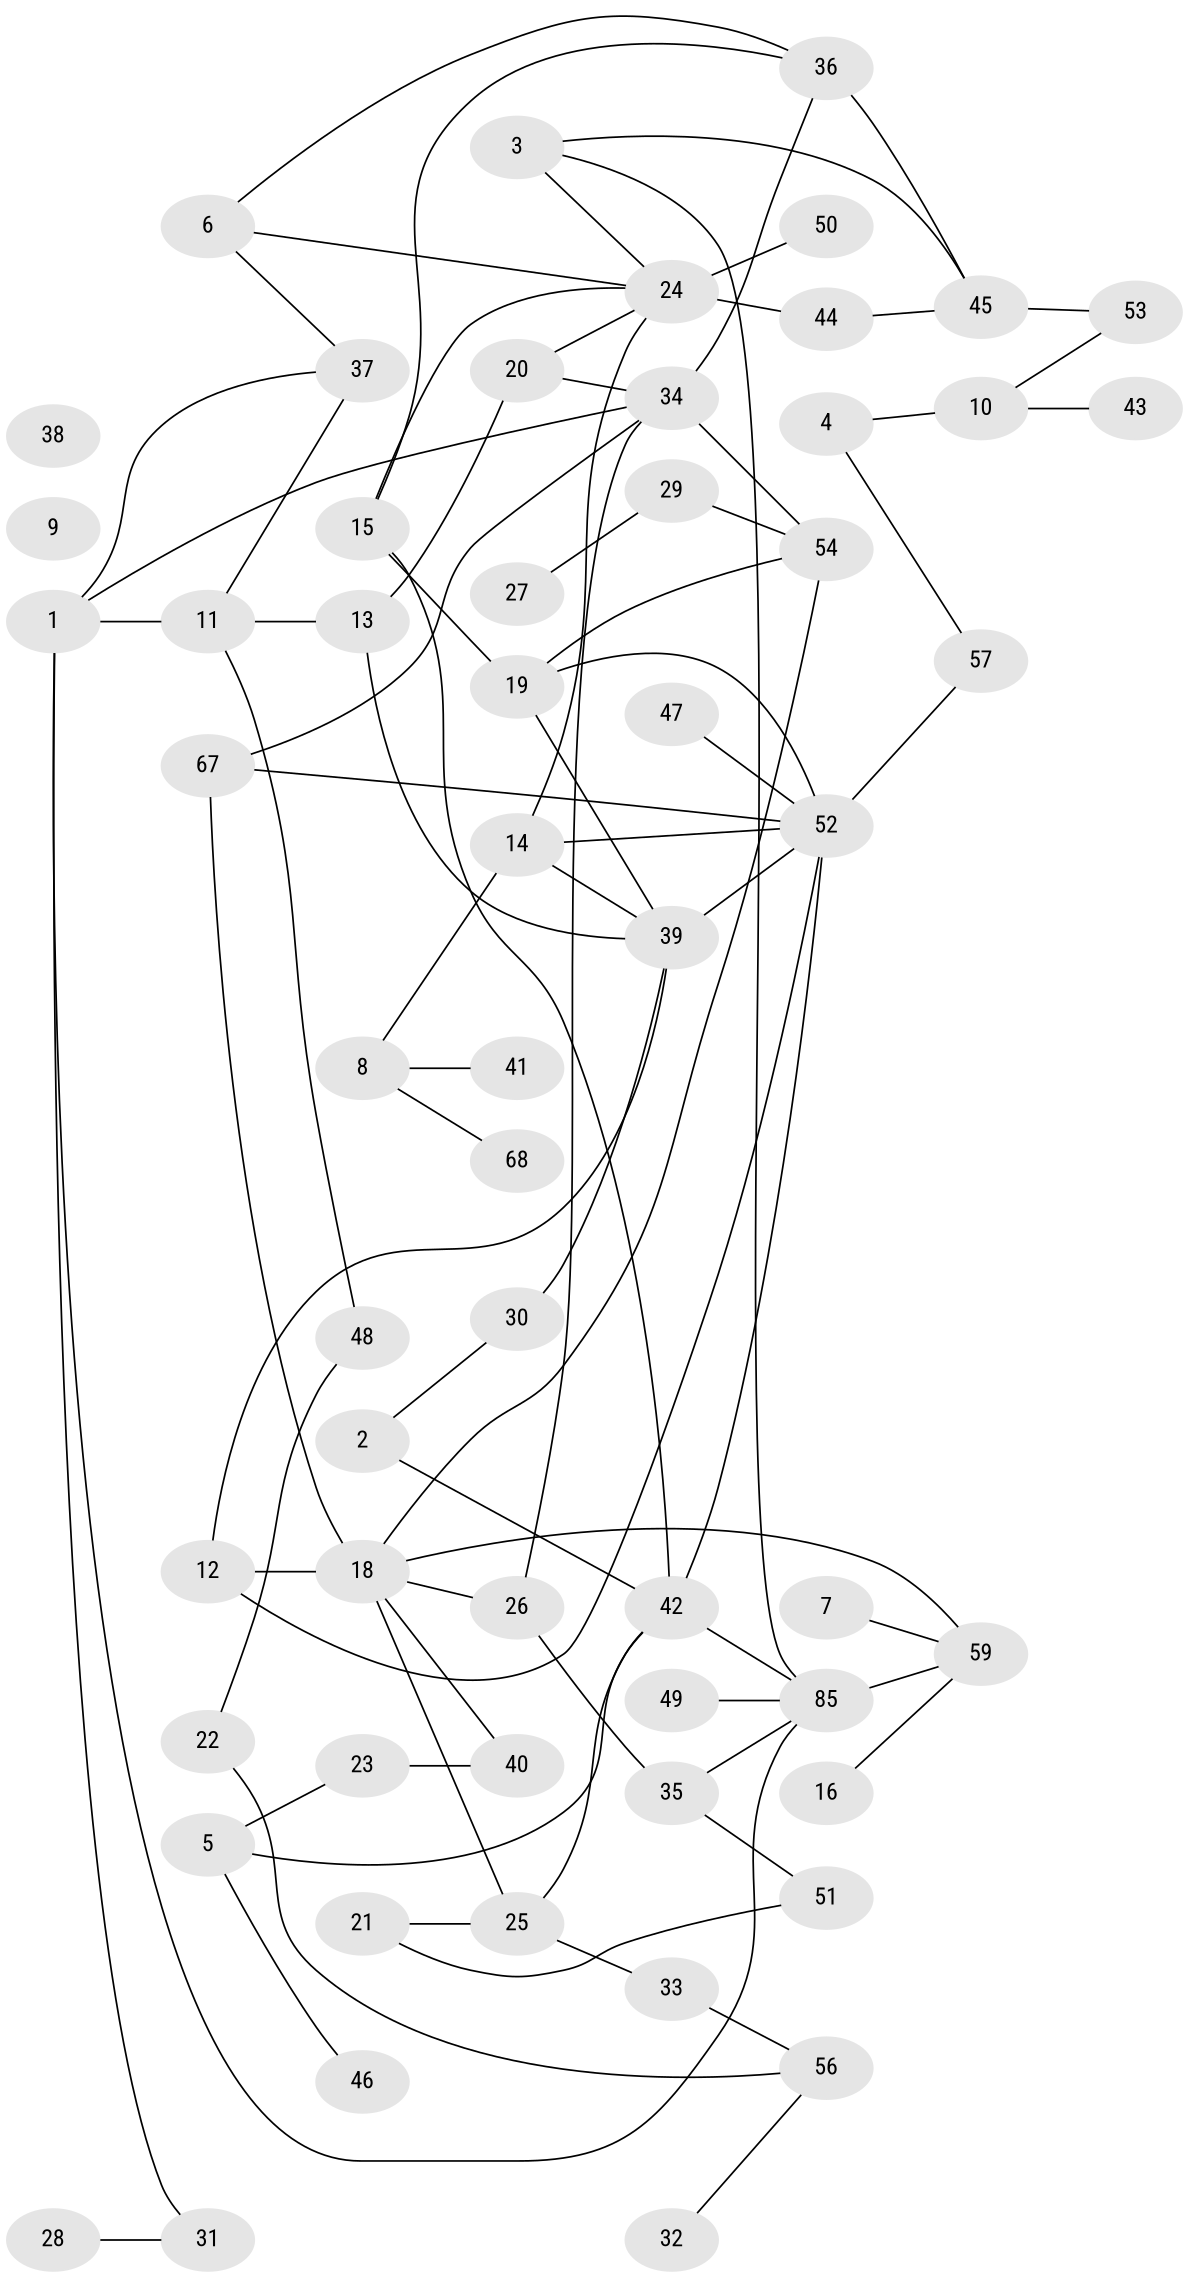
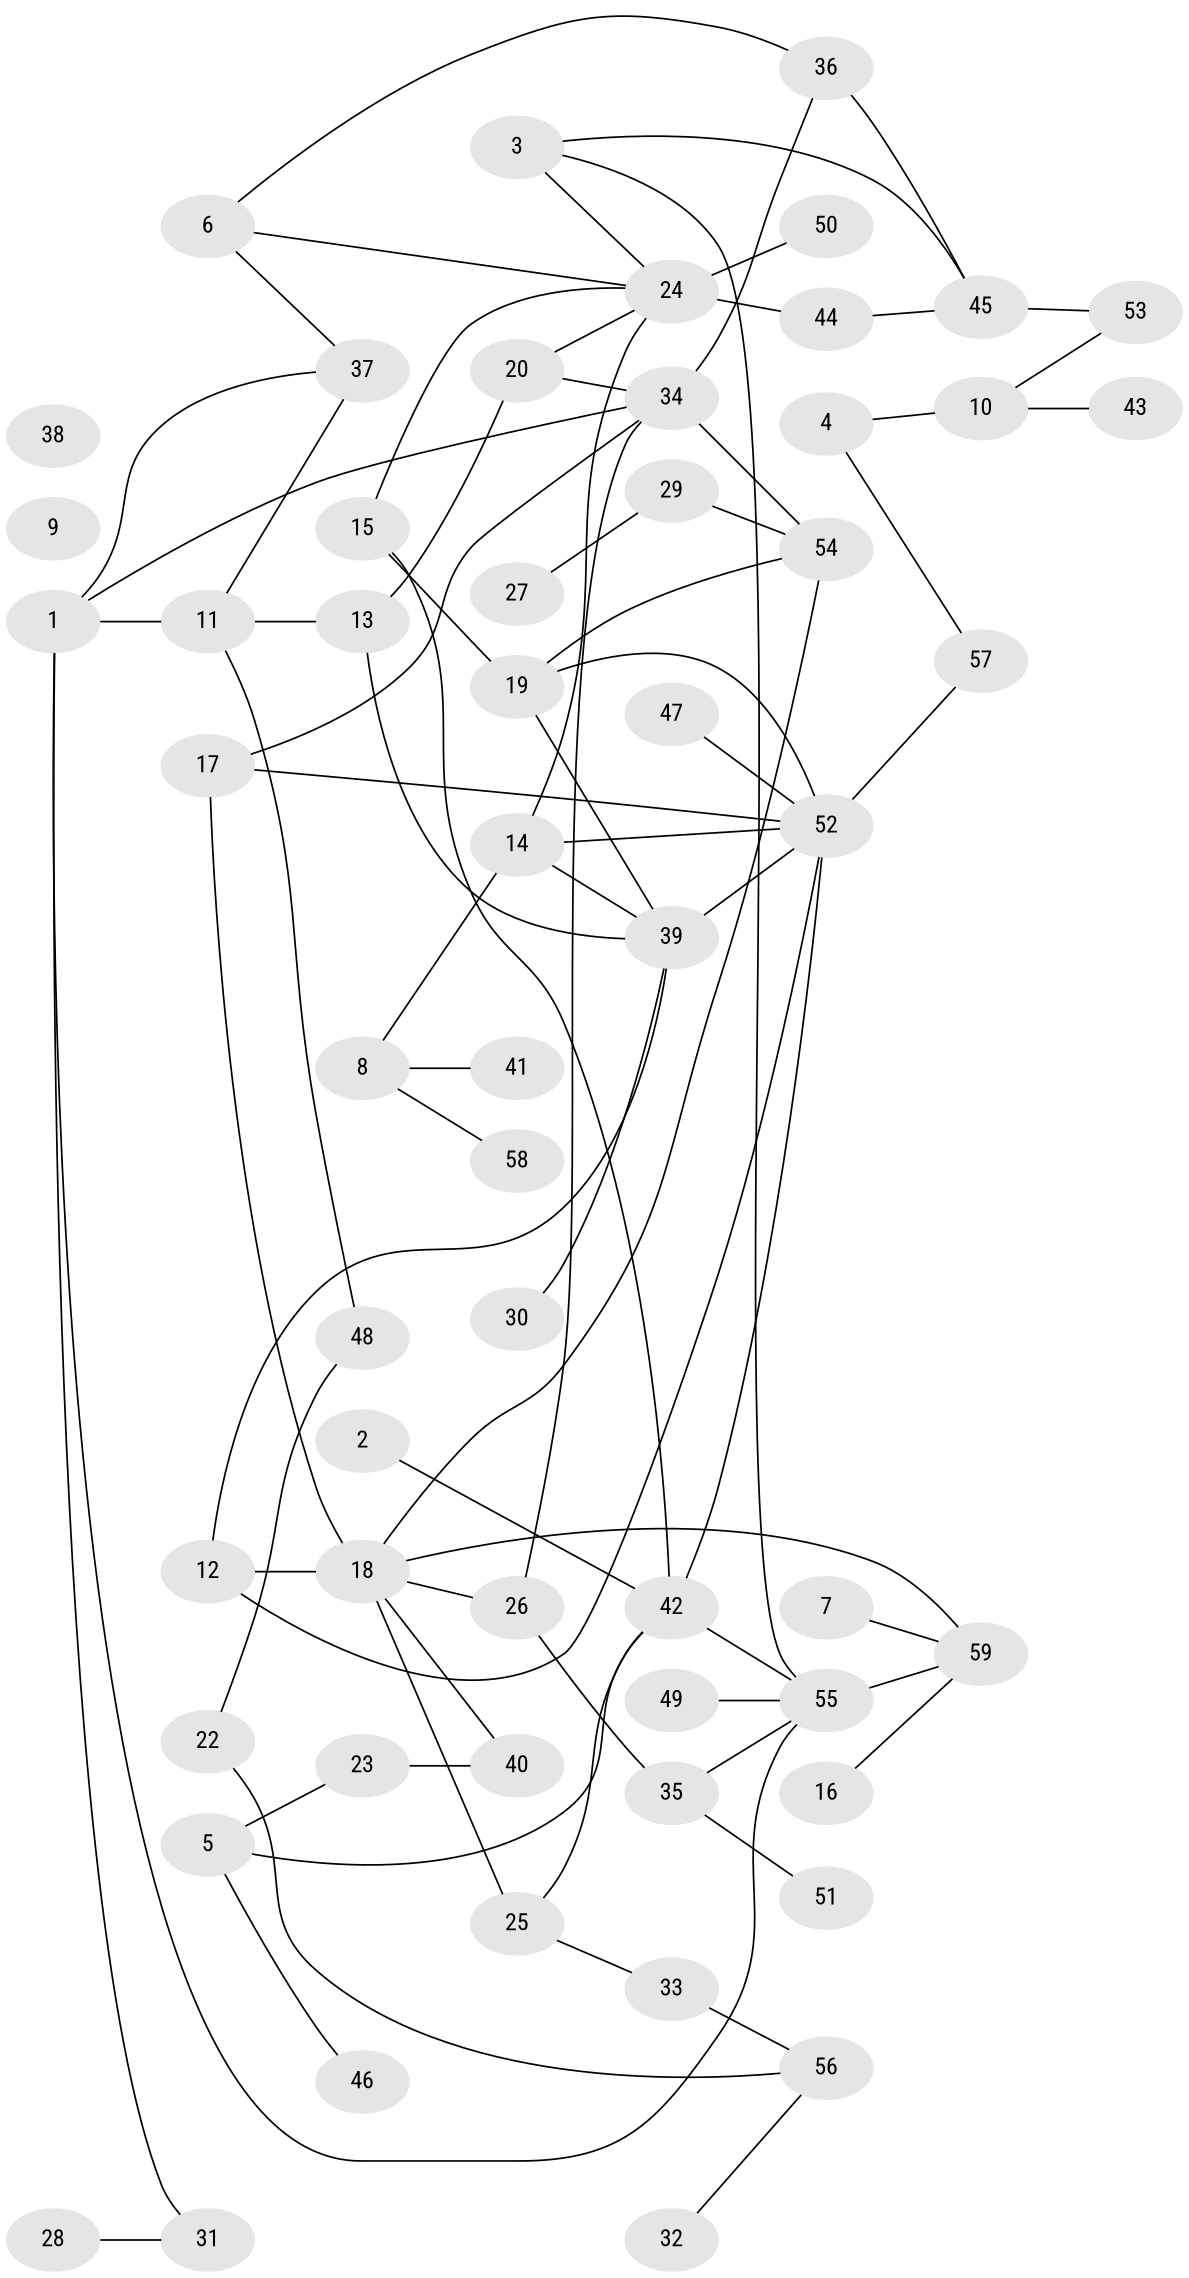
(439, 137) -> none
(208, 766) -> (208, 766)
(517, 1161) -> (517, 1161)
(440, 1380) -> none
(826, 1701) -> (826, 1701)
(363, 1924) -> none
